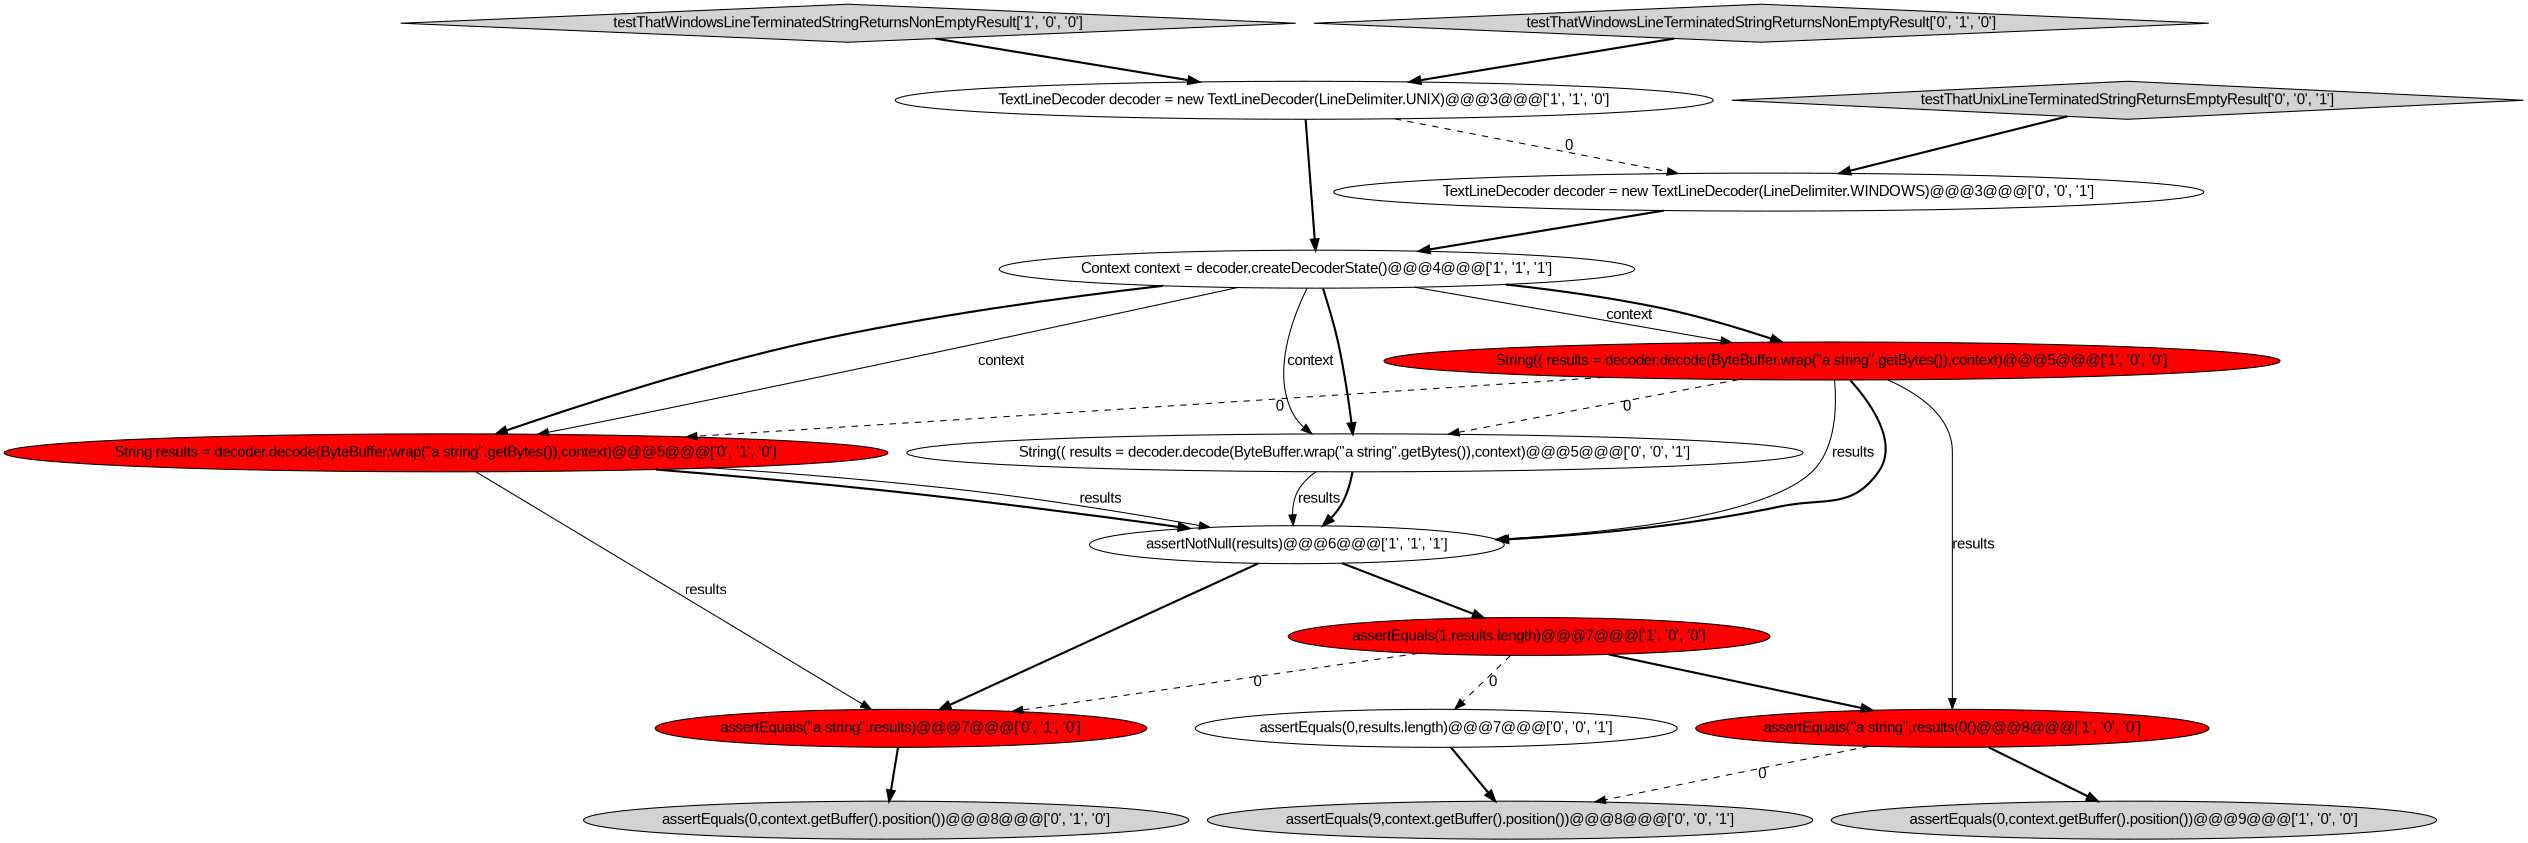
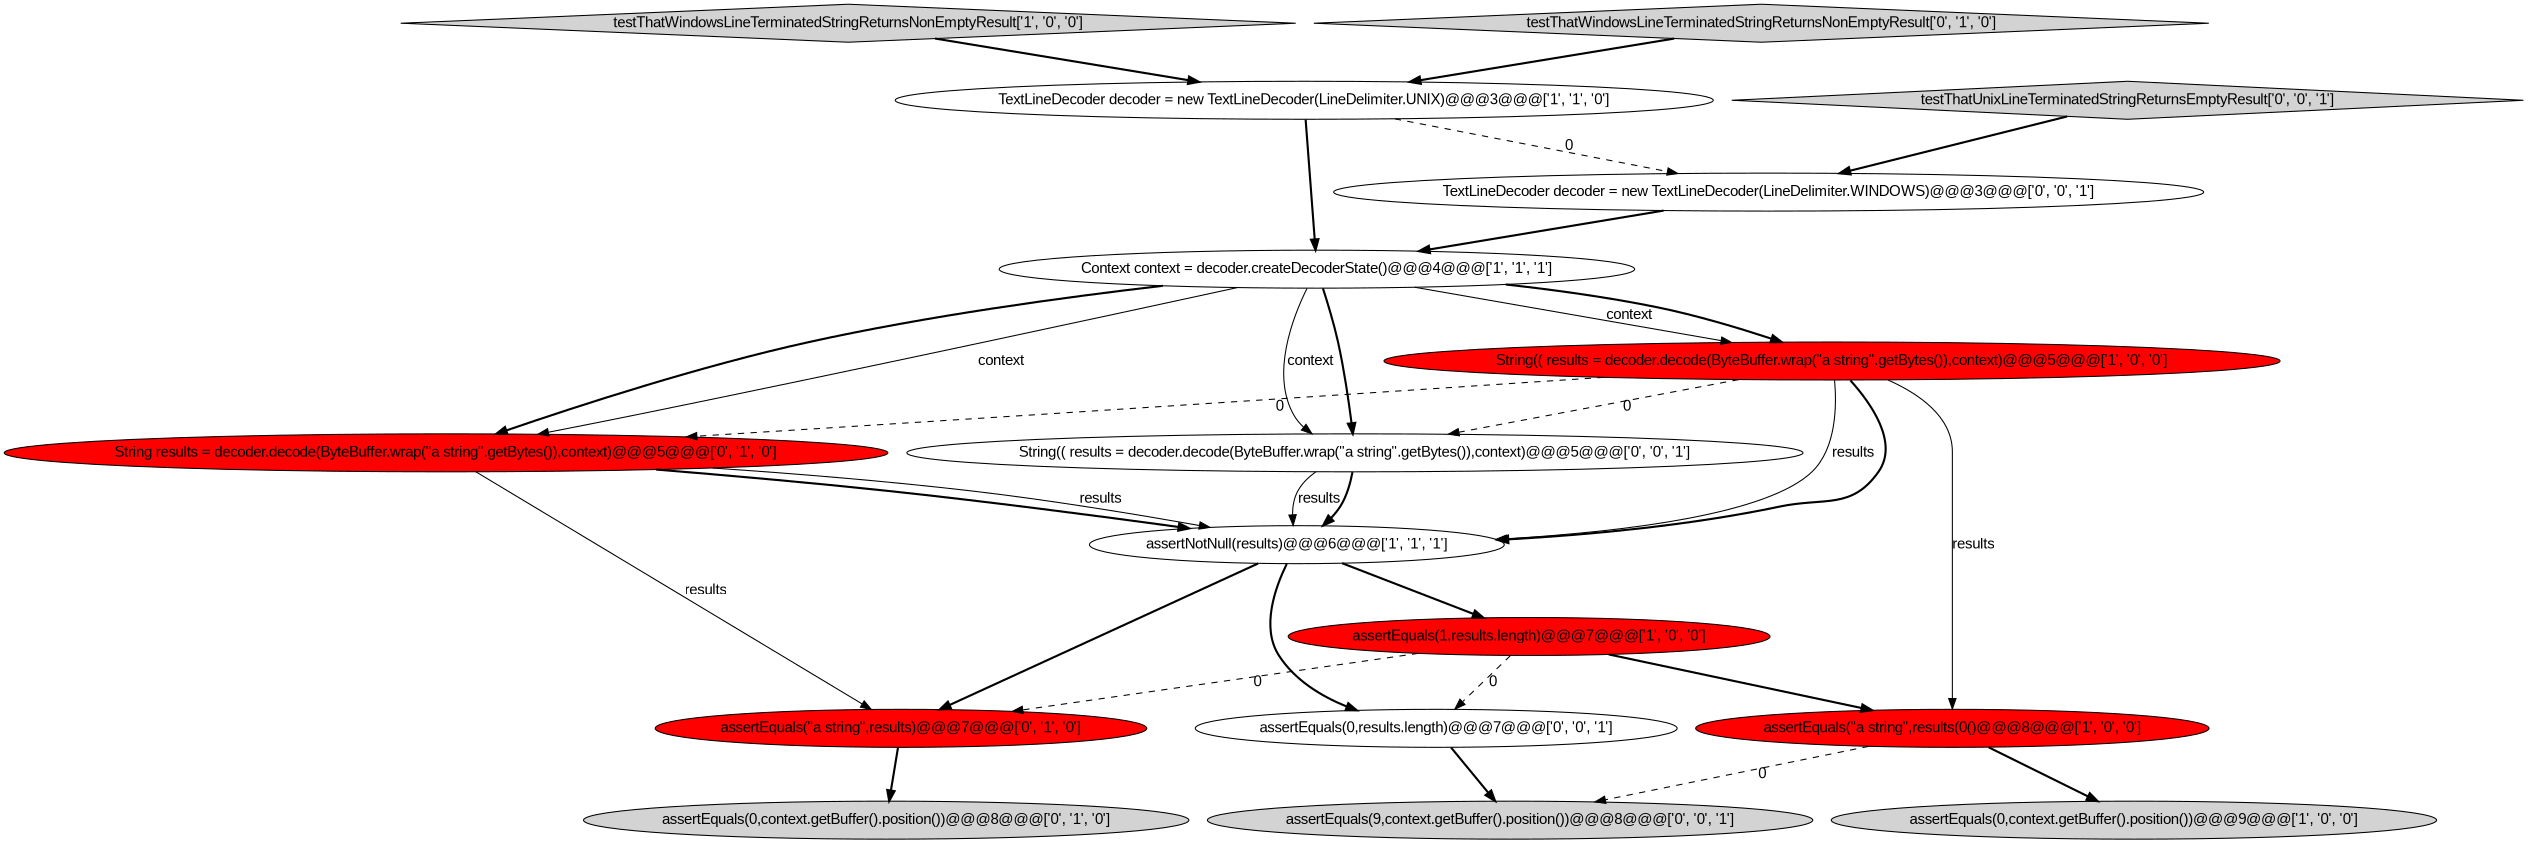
none -> (1277, 651)
